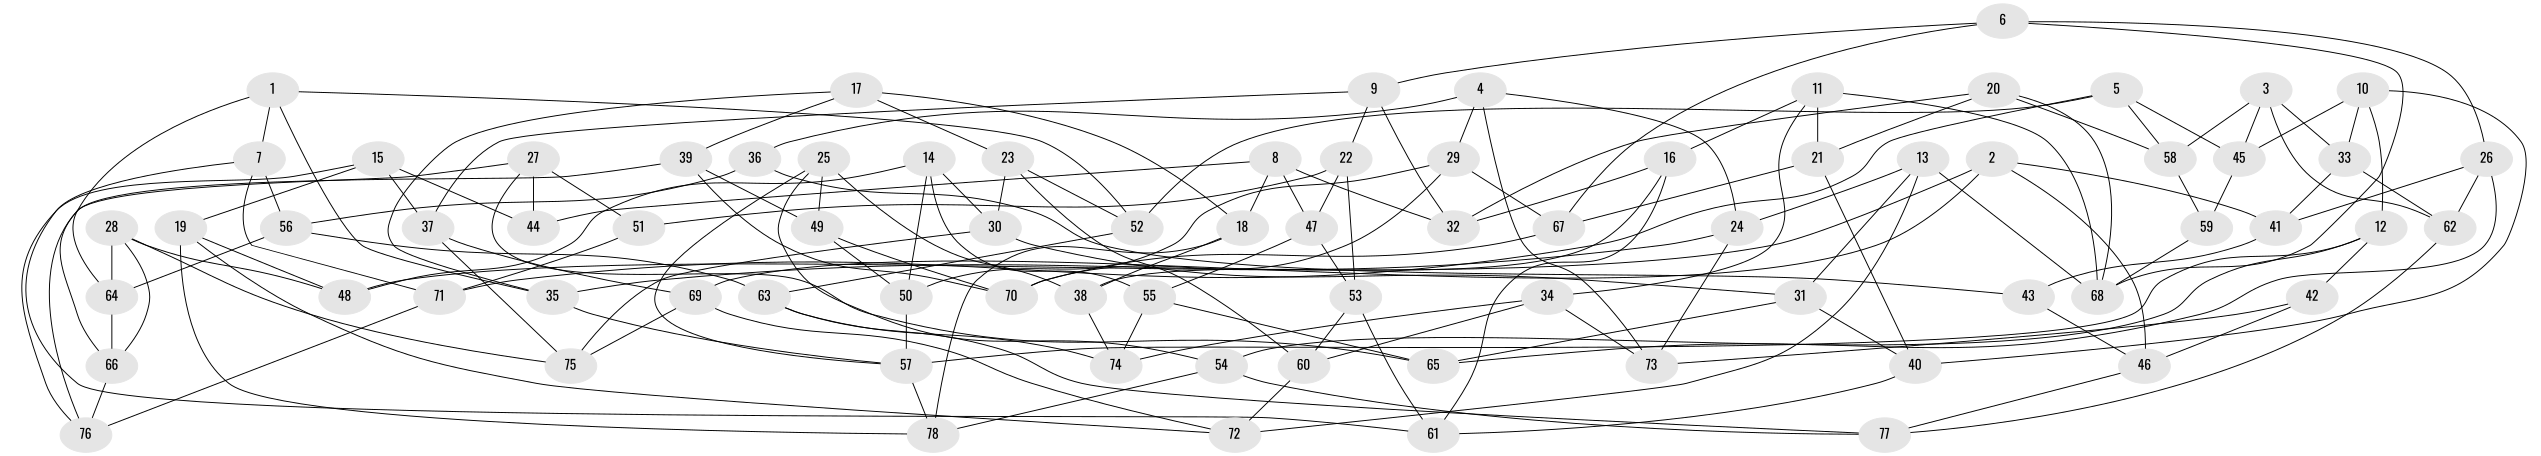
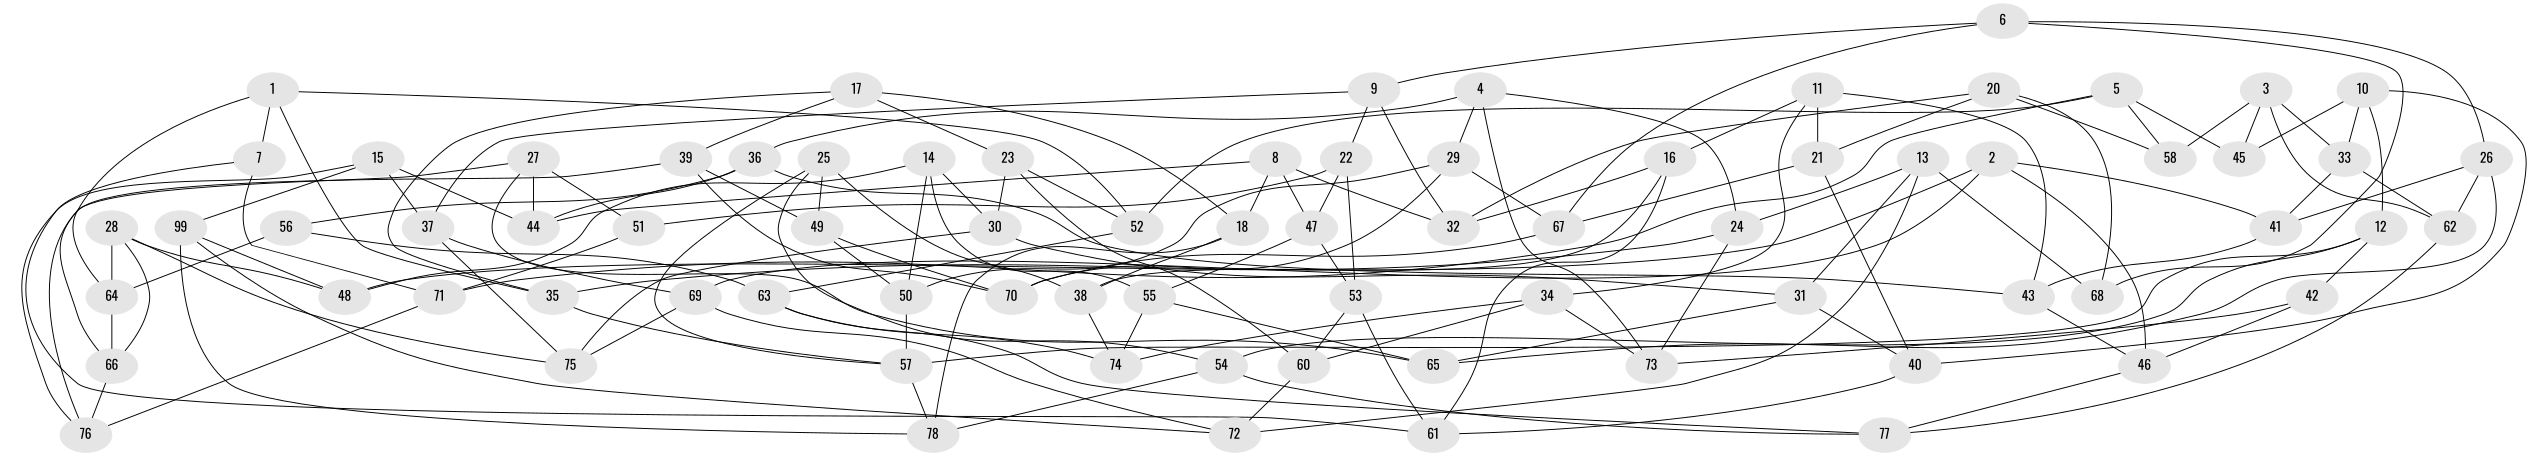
(2020, 127) -> (2007, 128)
(271, 190) -> none
none -> (645, 194)
(181, 228) -> (181, 228)
(2207, 228) -> none
